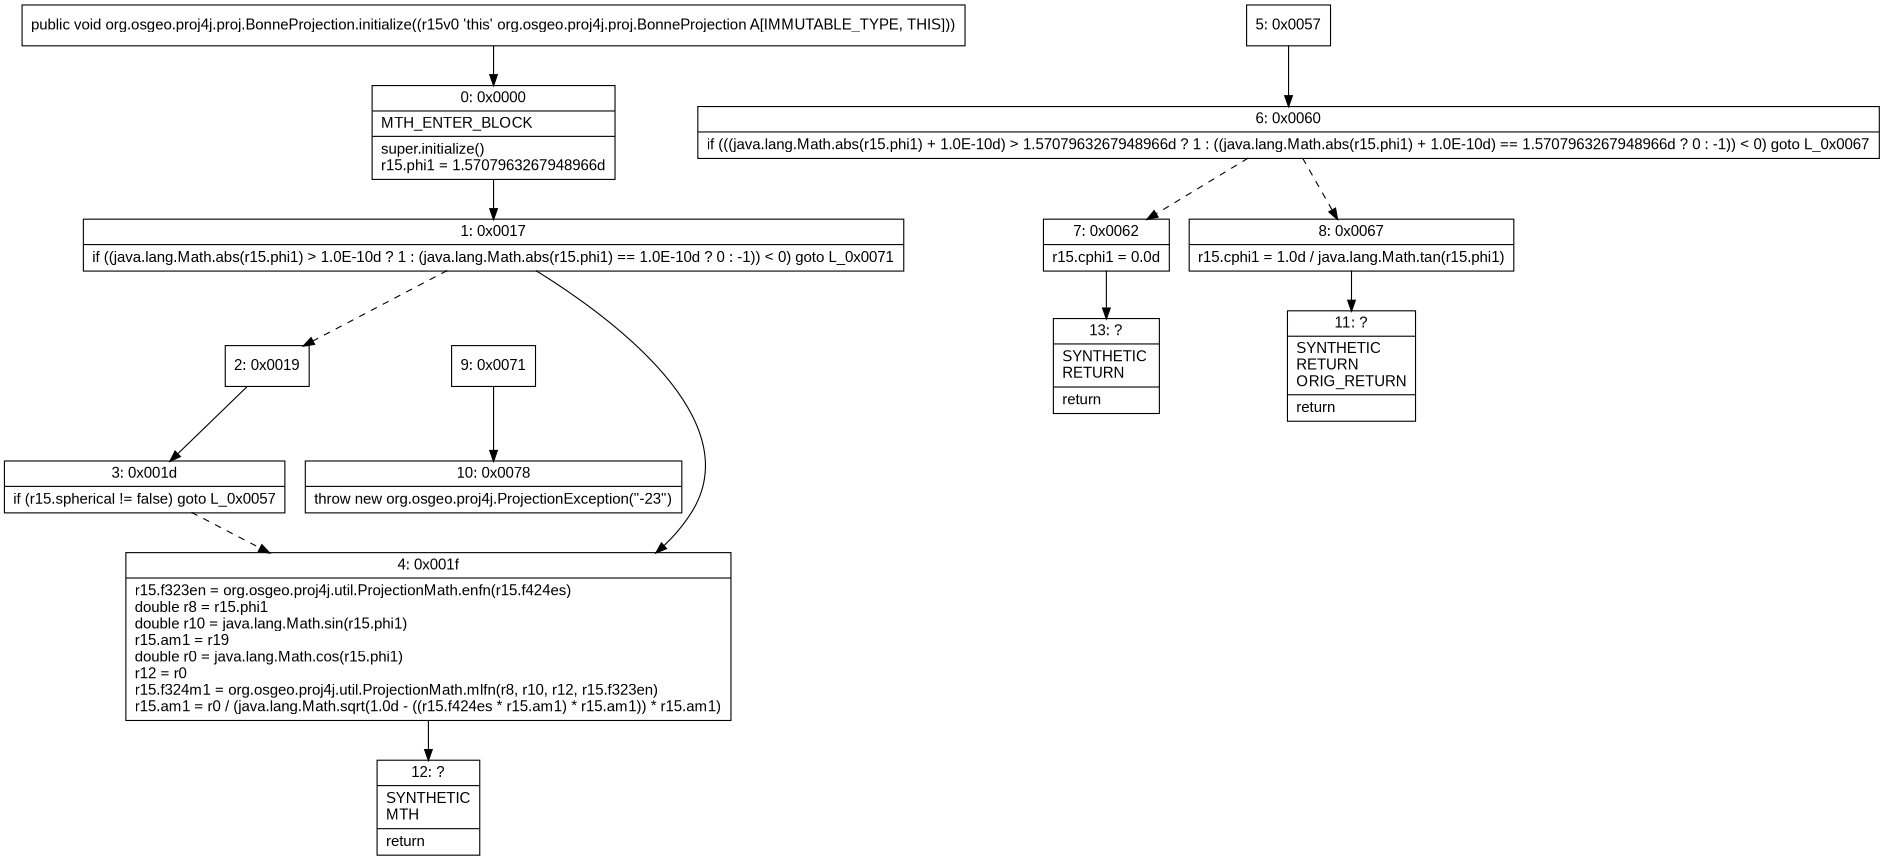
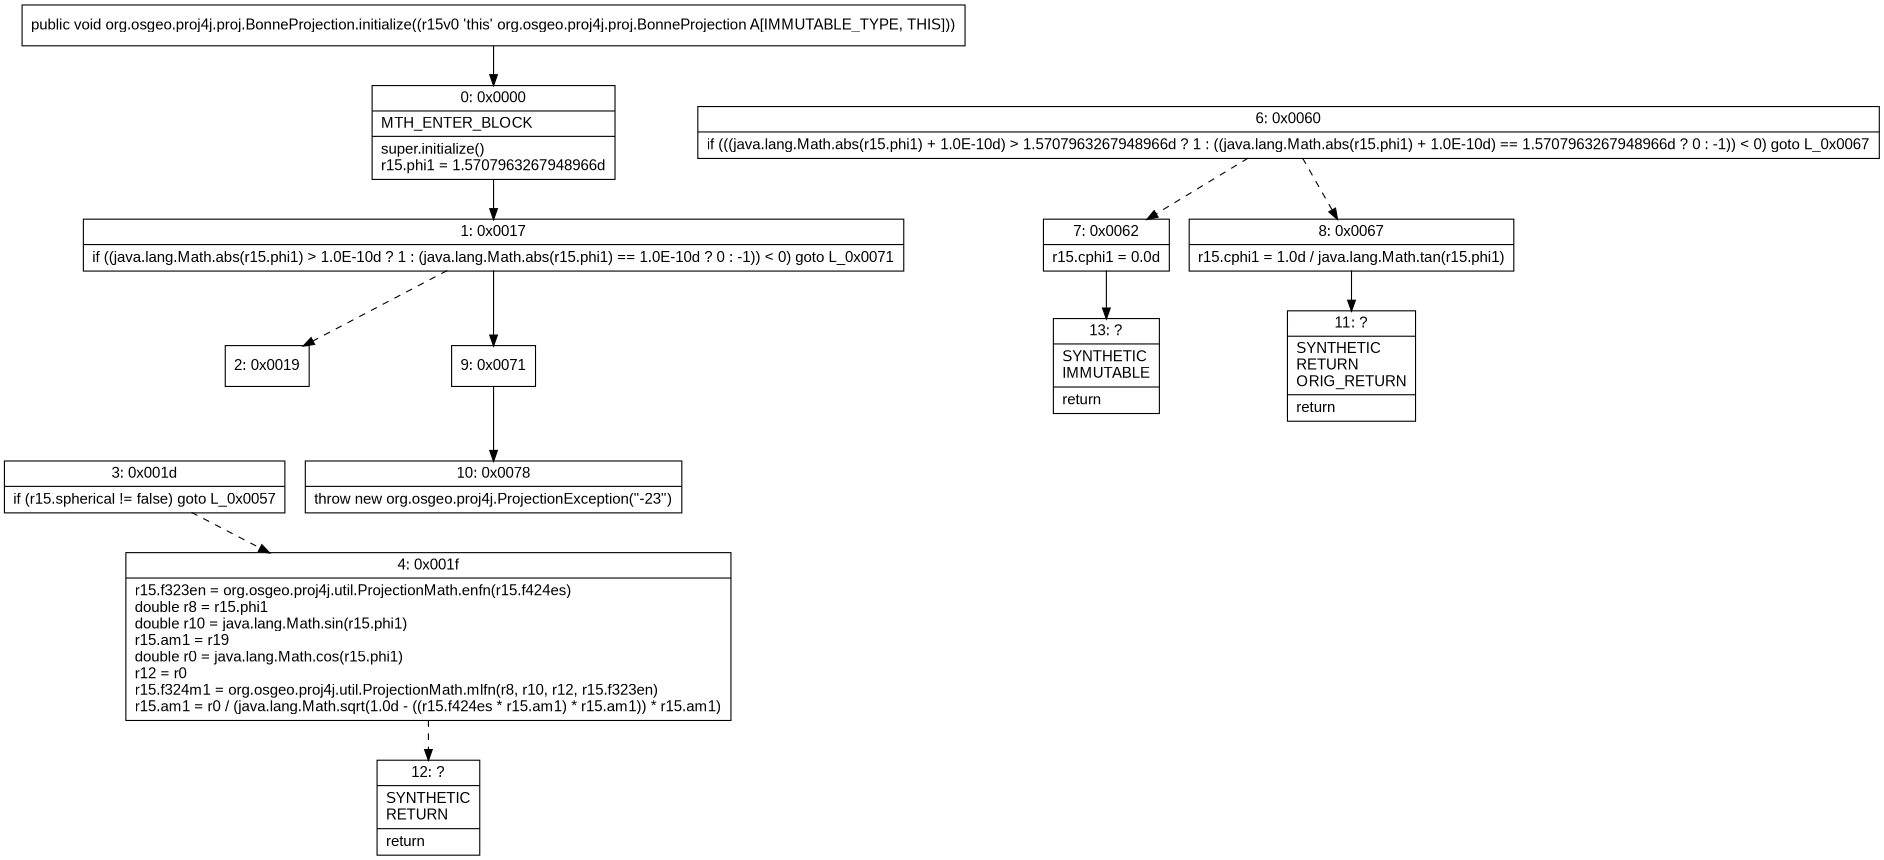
(1289, 25) -> none
(1094, 373) -> (1106, 373)
(672, 386) -> (494, 303)
(213, 420) -> none
(428, 735) -> (428, 735)
(403, 815) -> (417, 815)
